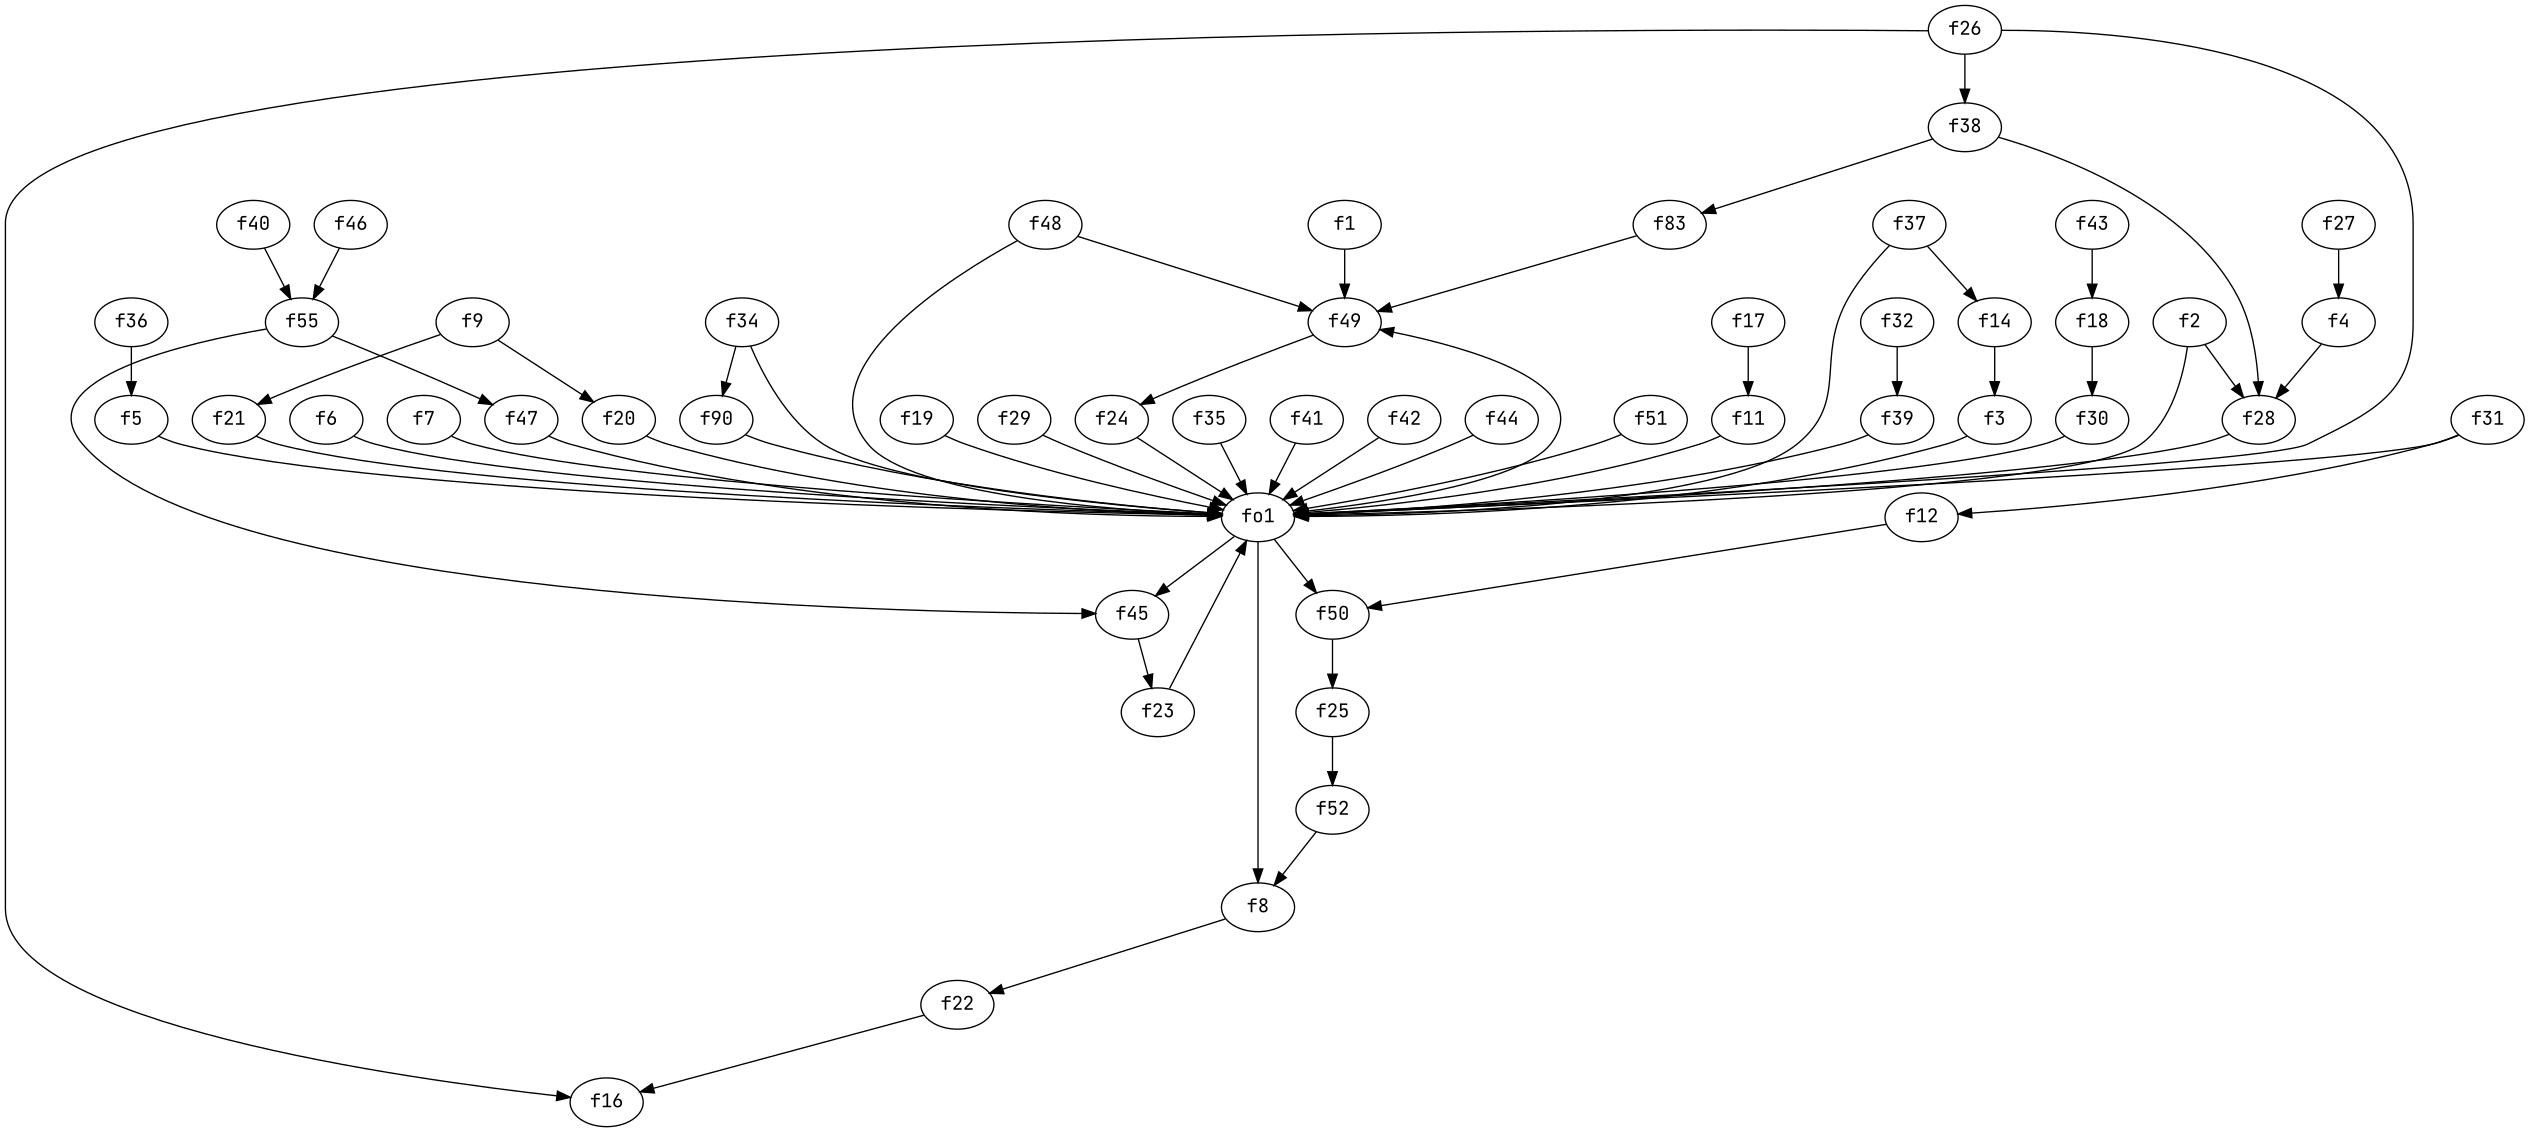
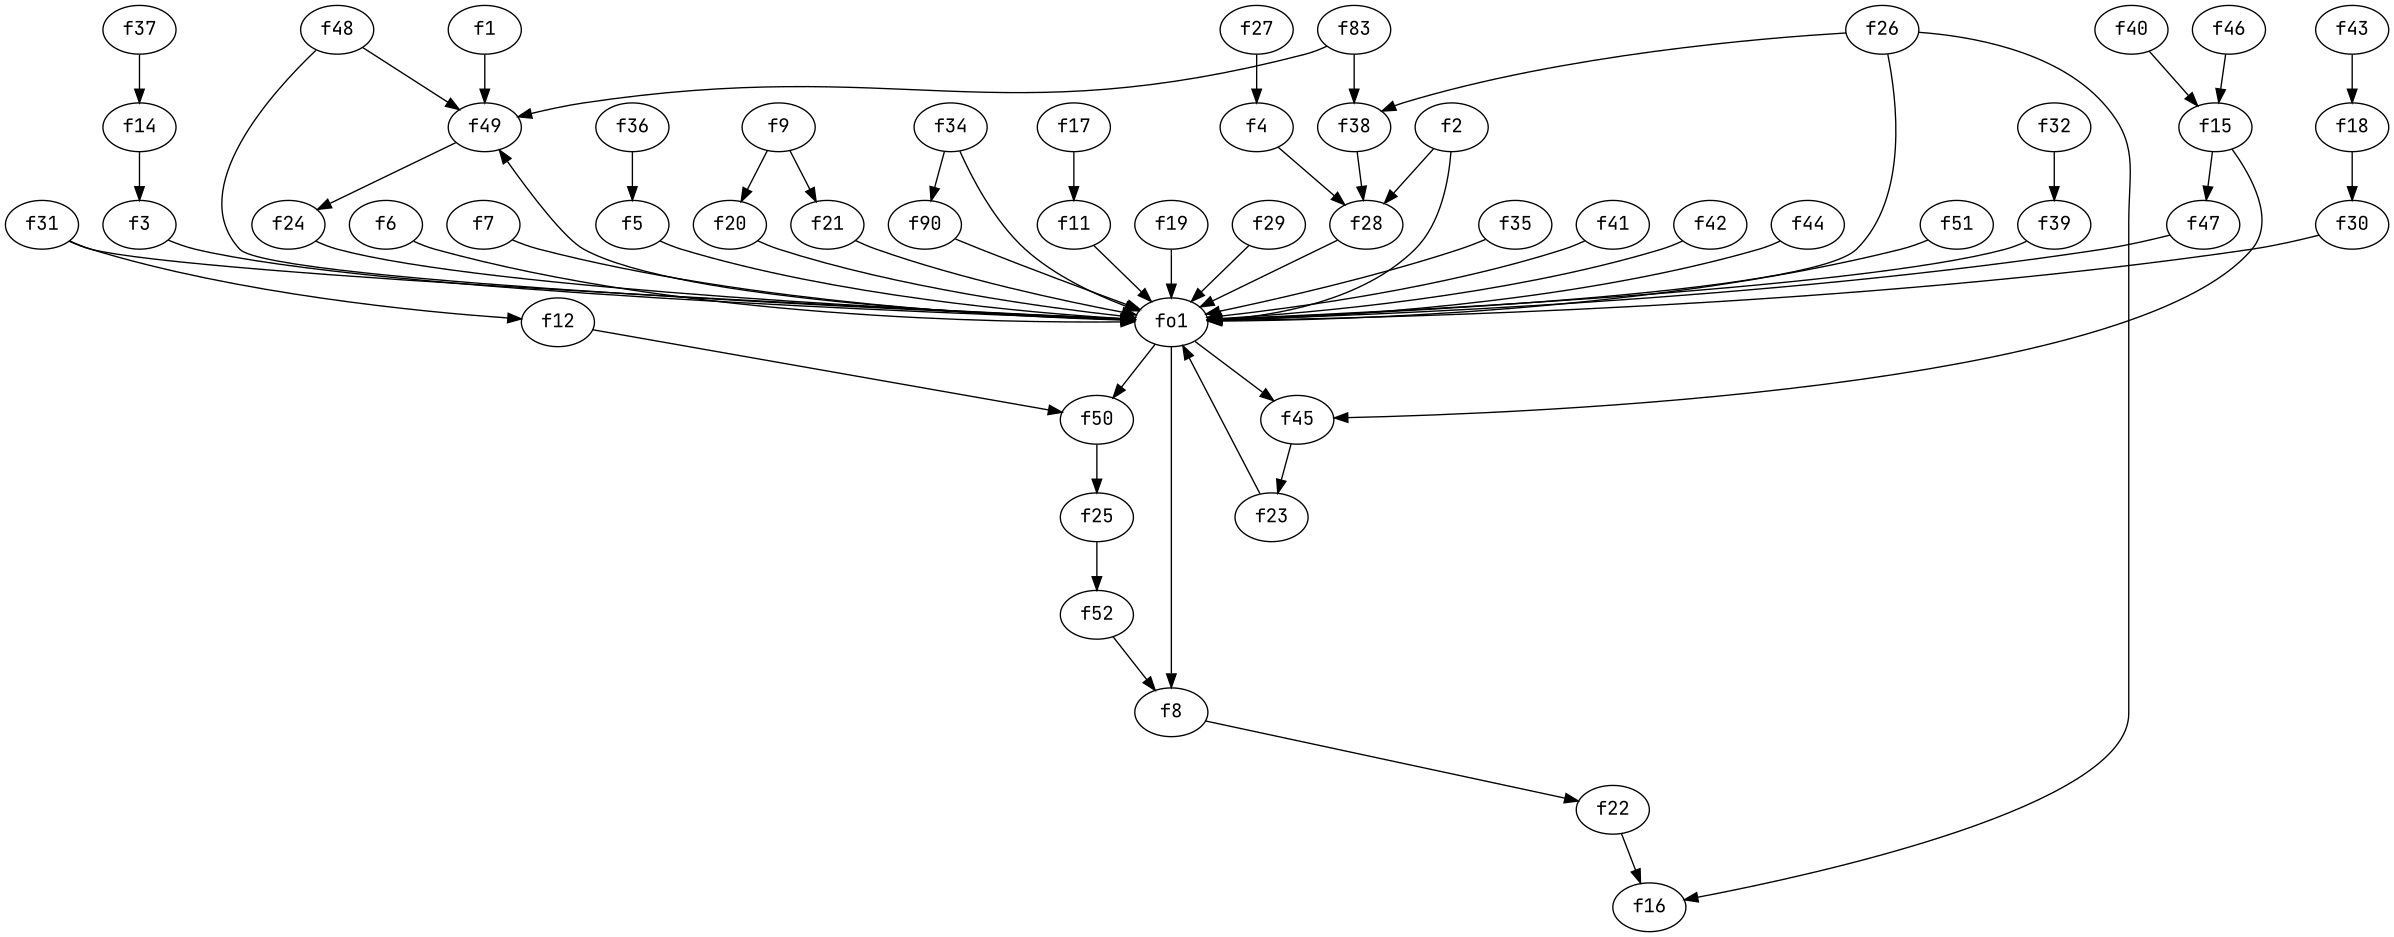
(1824, 174) -> (1354, 72)
(302, 322) -> (2215, 127)
(1803, 438) -> none
